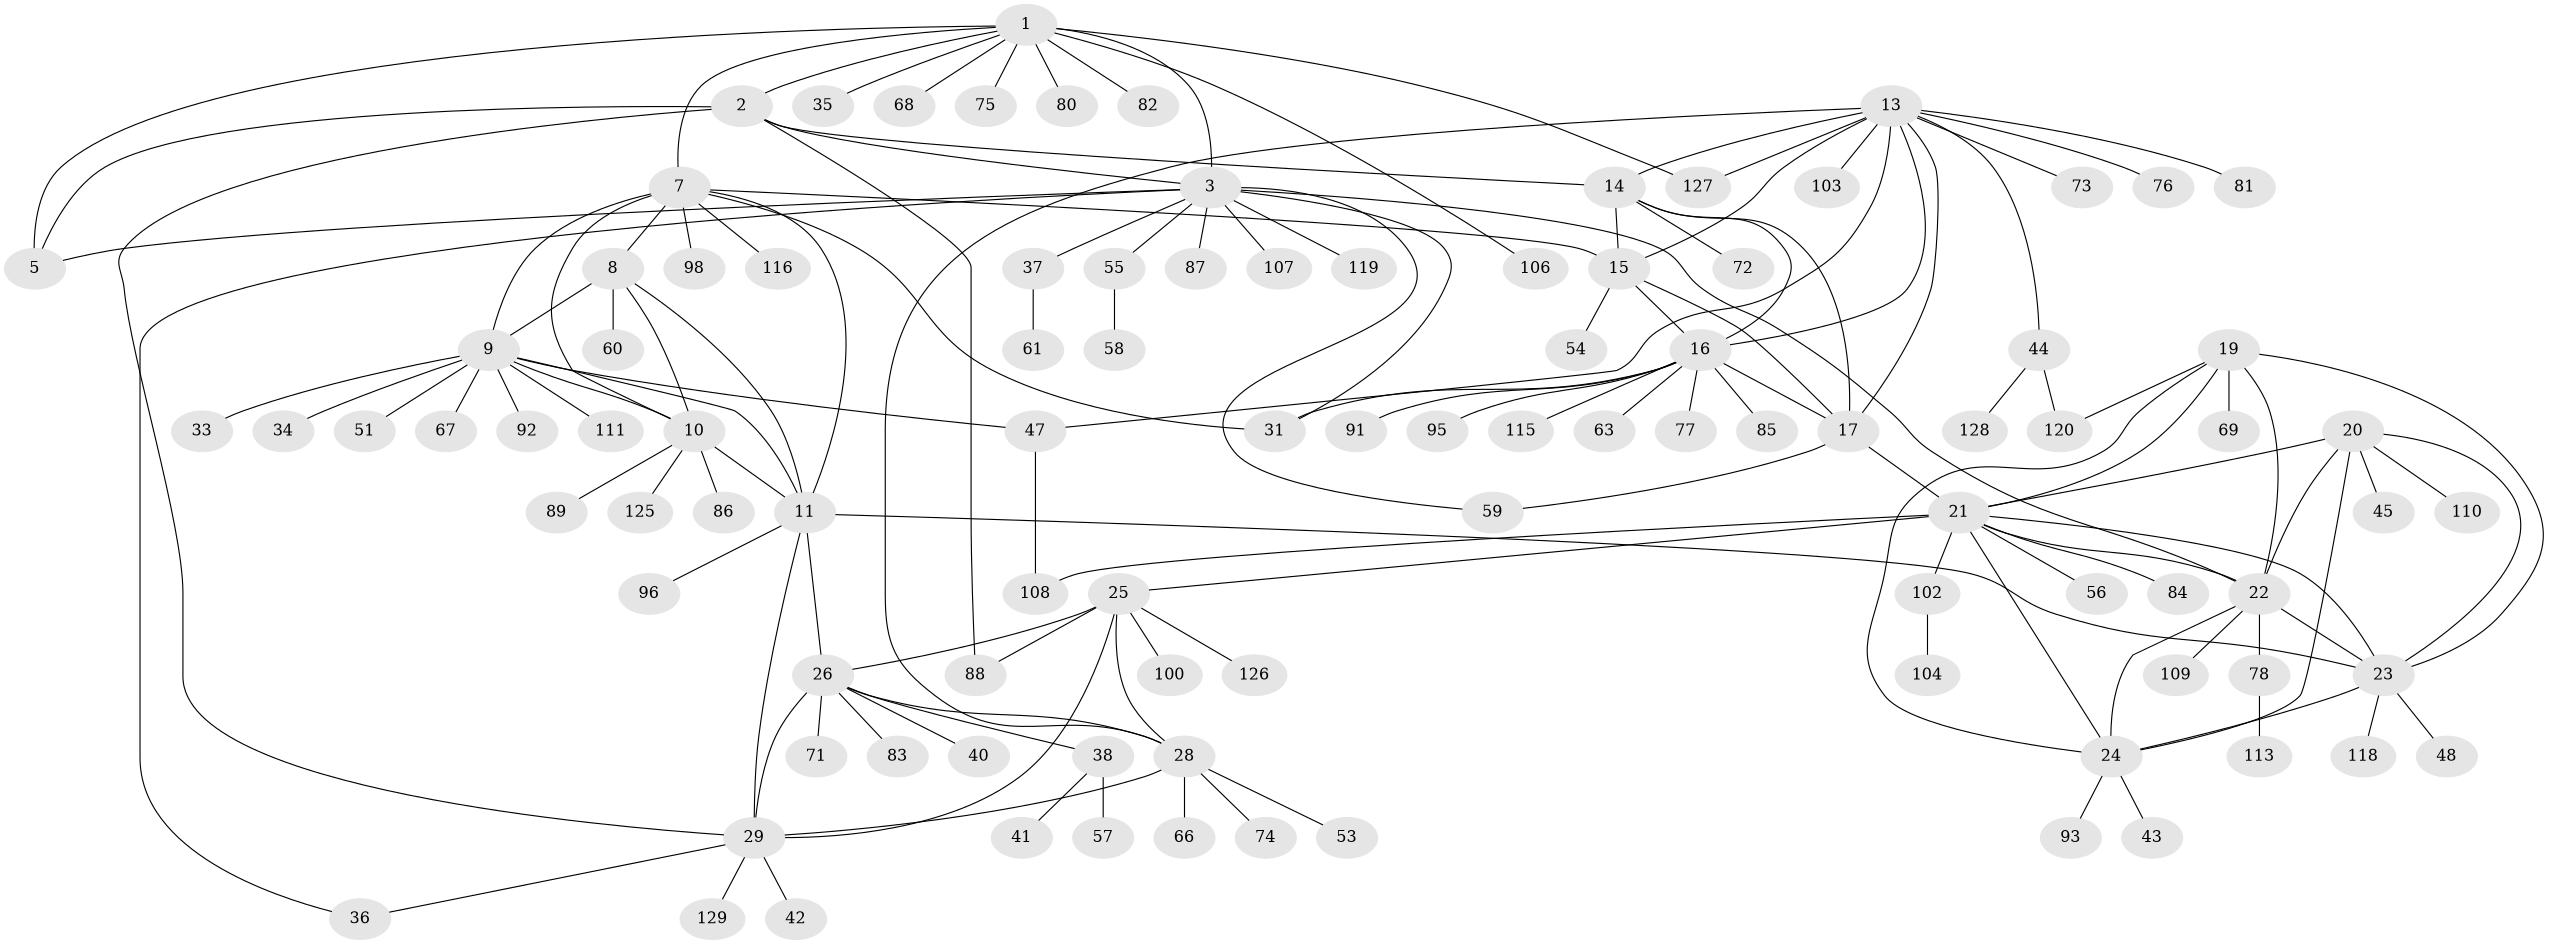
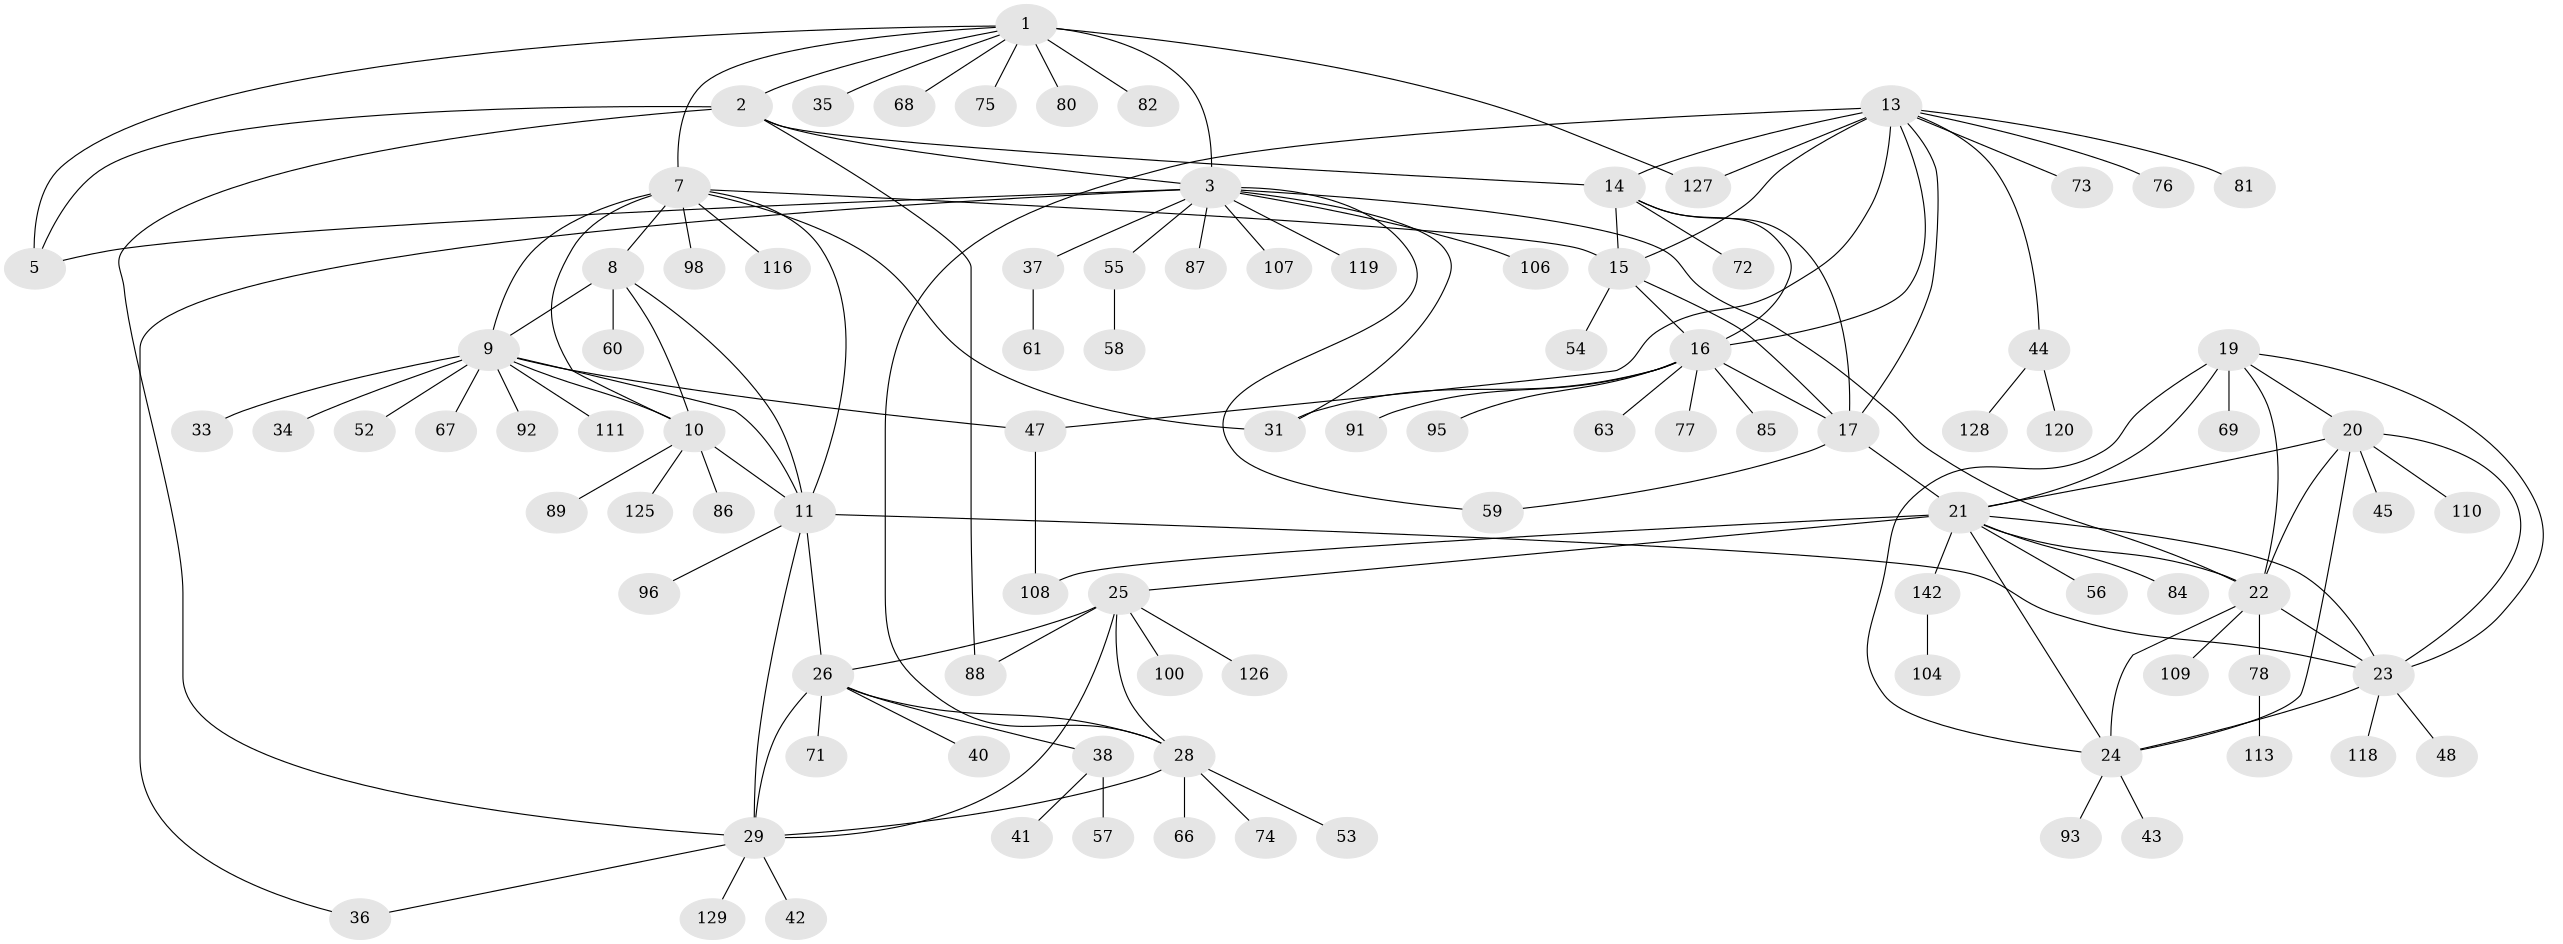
(1294, 124) -> (1376, 220)
(1827, 187) -> none
(2145, 390) -> (2291, 391)
(365, 431) -> (365, 431)
(1521, 431) -> none
(1927, 594) -> (1927, 594)
(898, 757) -> none
